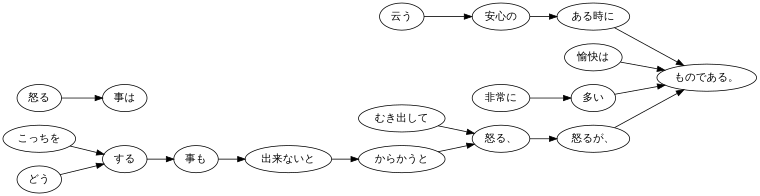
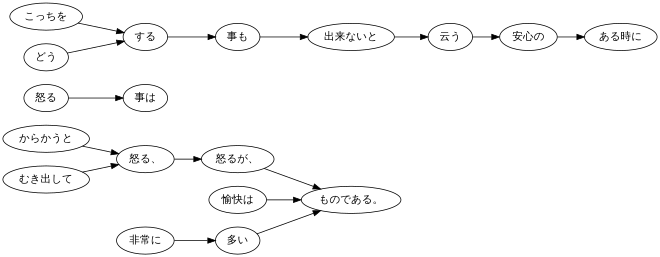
(646, 45) -> none
(341, 159) -> (407, 37)
